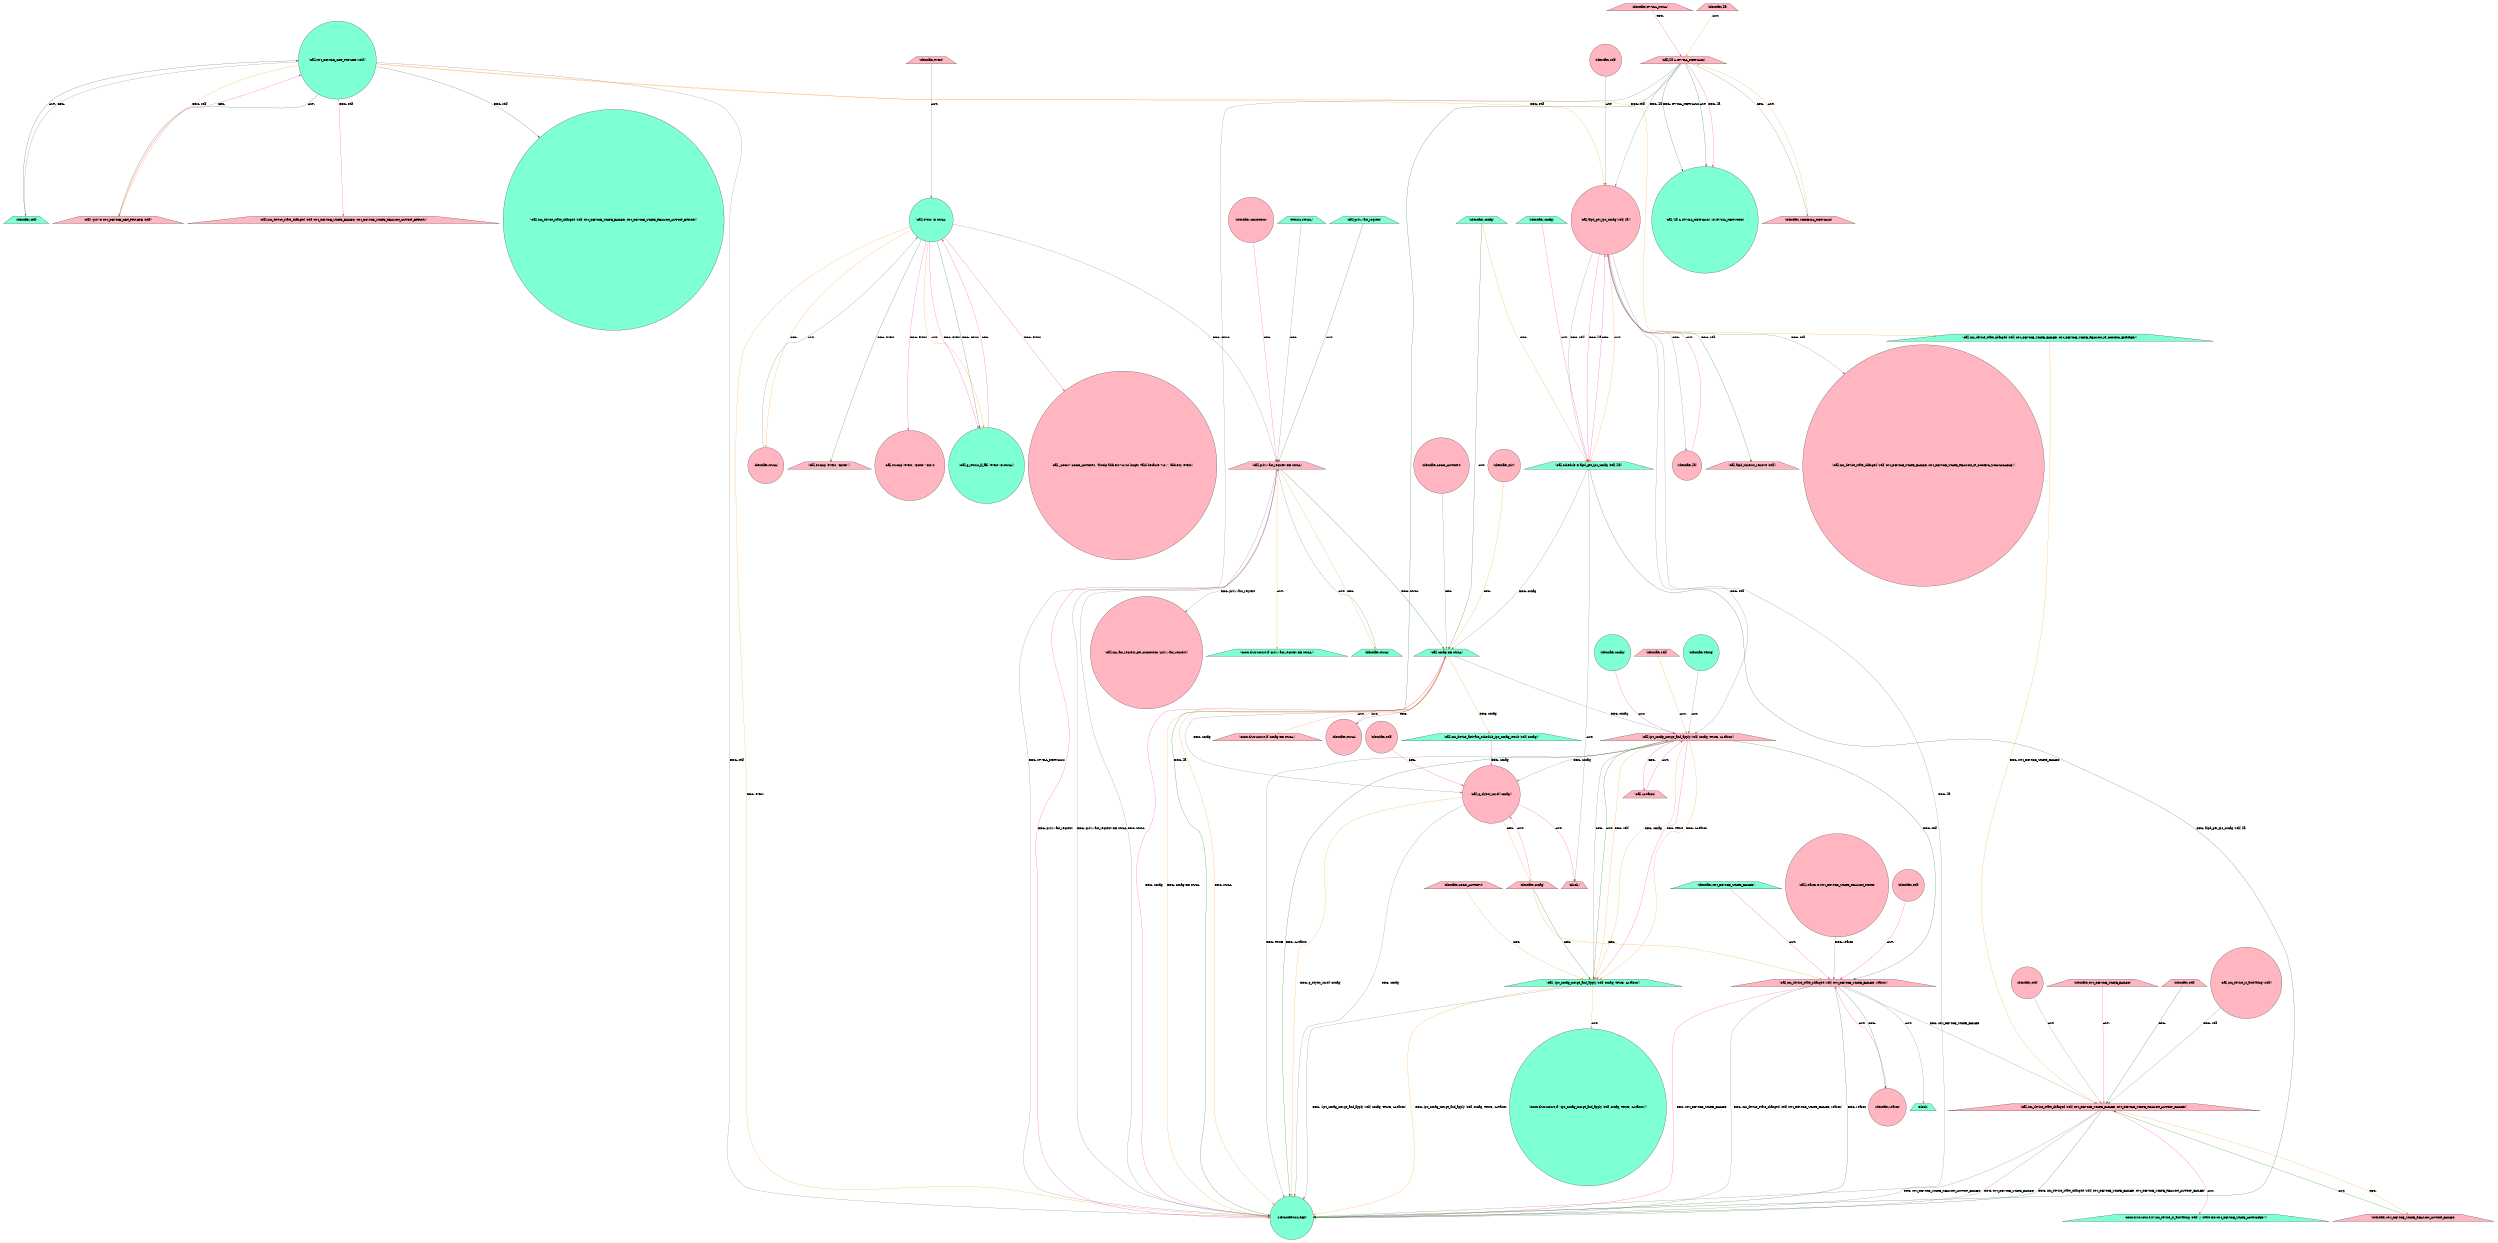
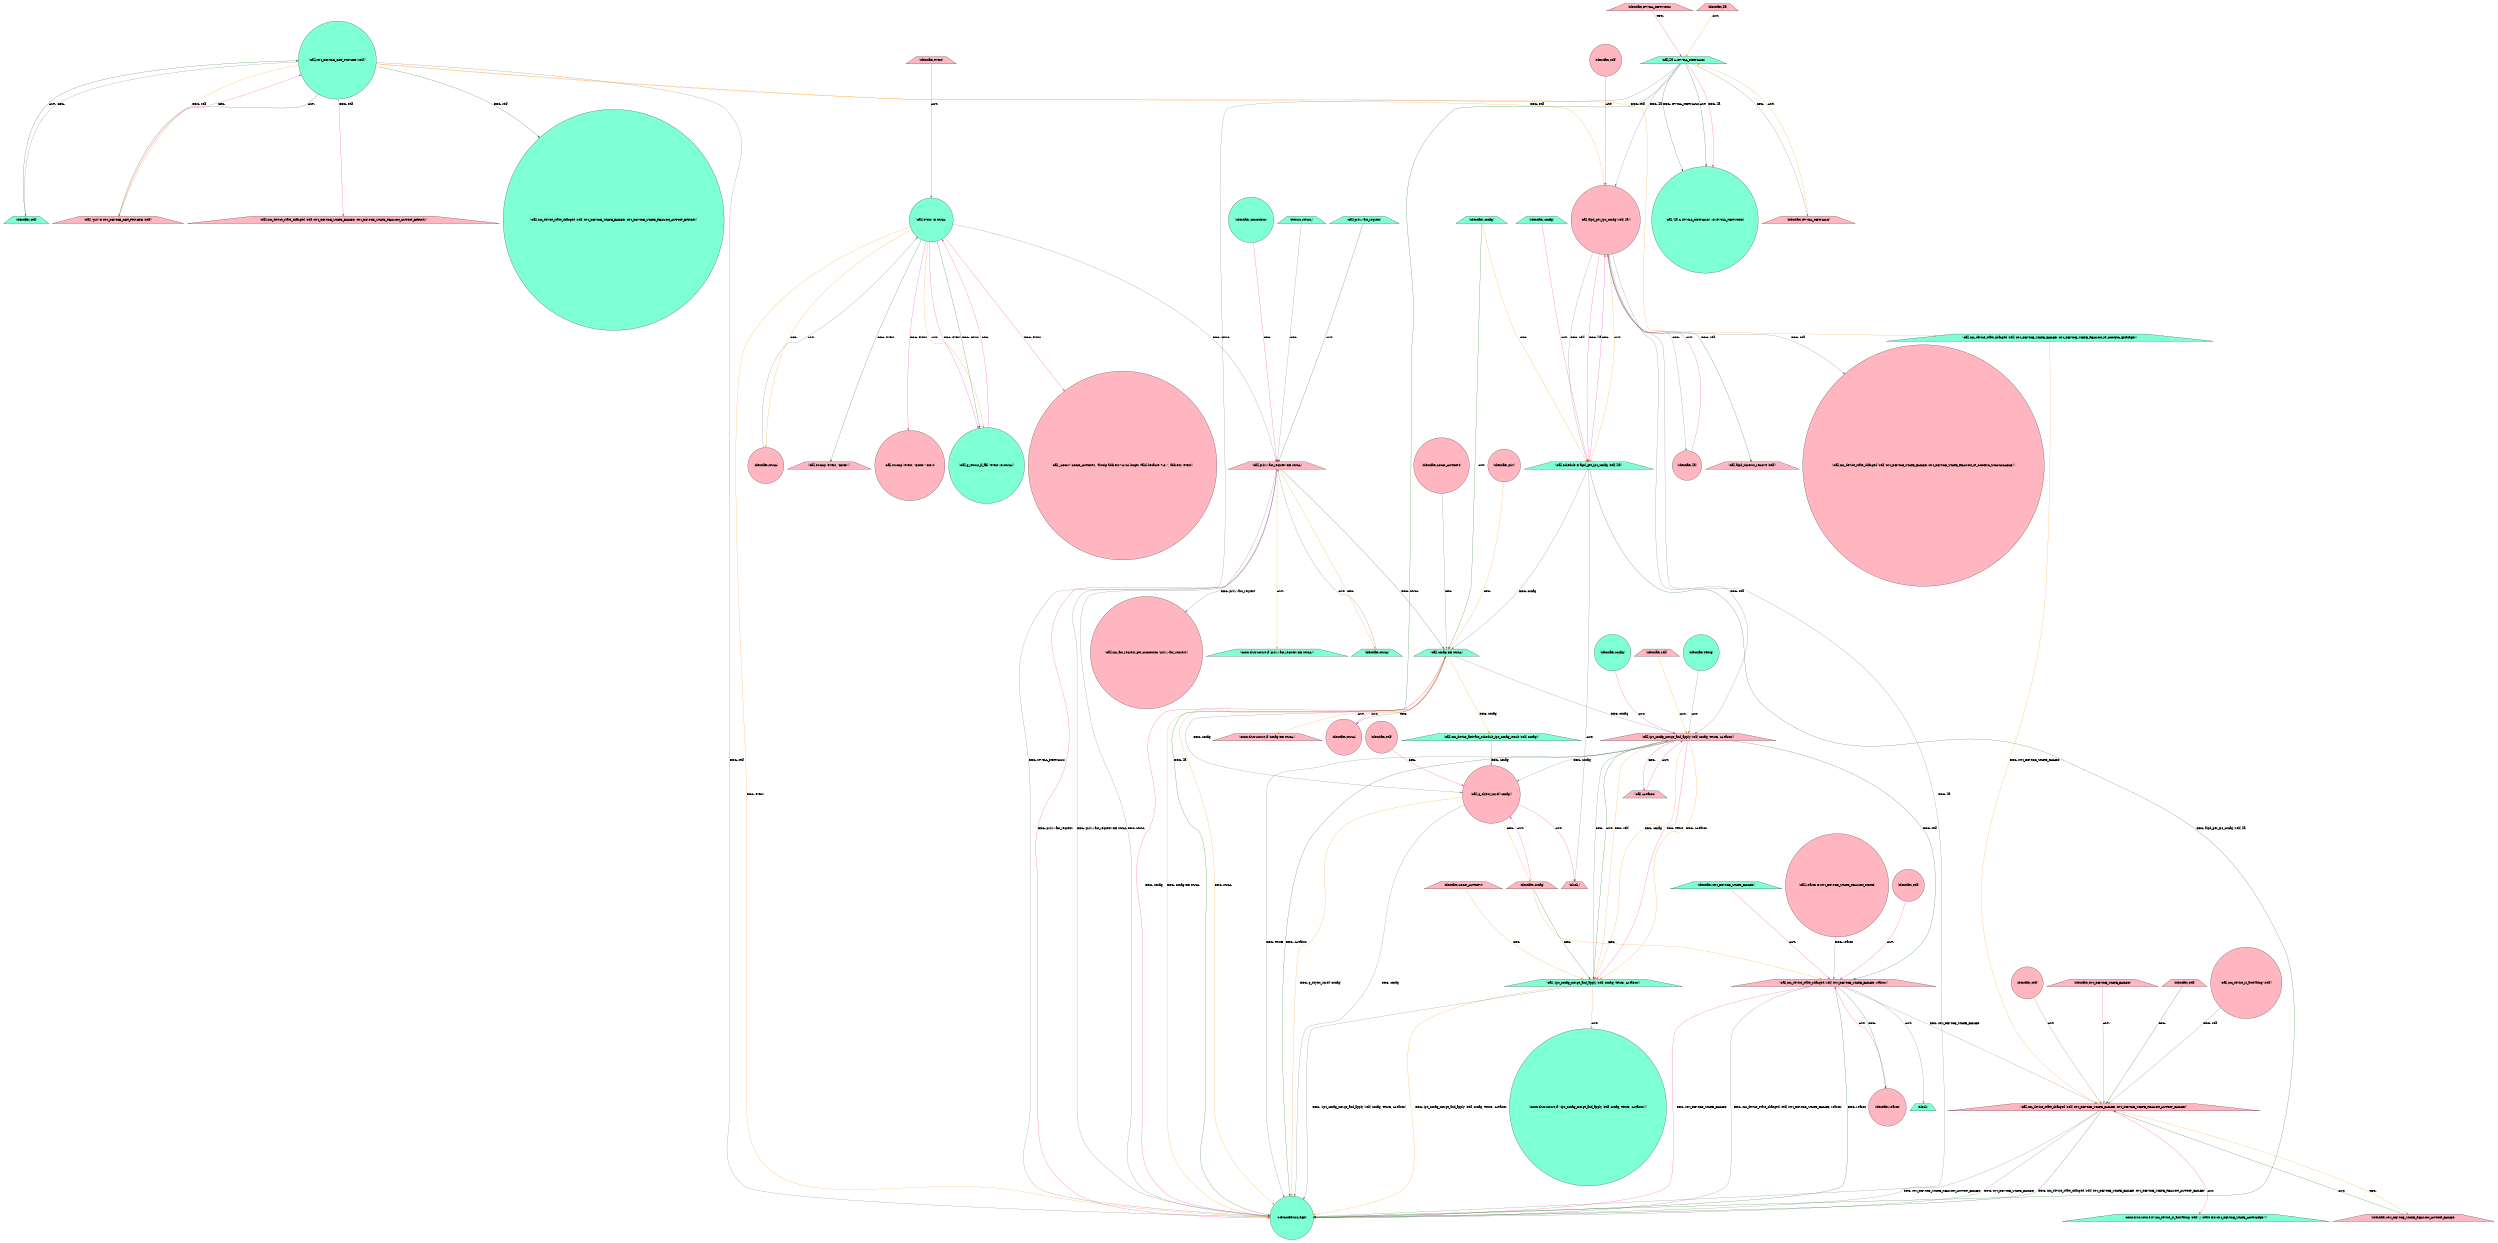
(1650, 7) -> (1650, 7)
(1684, 60) -> (1684, 60)
(1251, 220) -> (1251, 220)
(1808, 220) -> (1808, 220)
